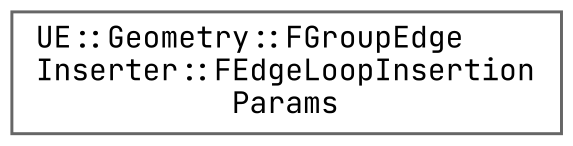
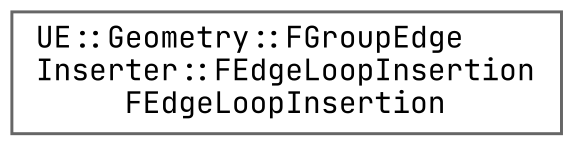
(287, 73) -> (287, 73)
